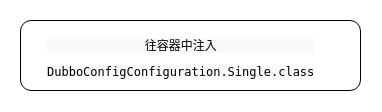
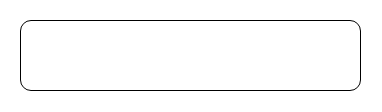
(191, 46) -> none
